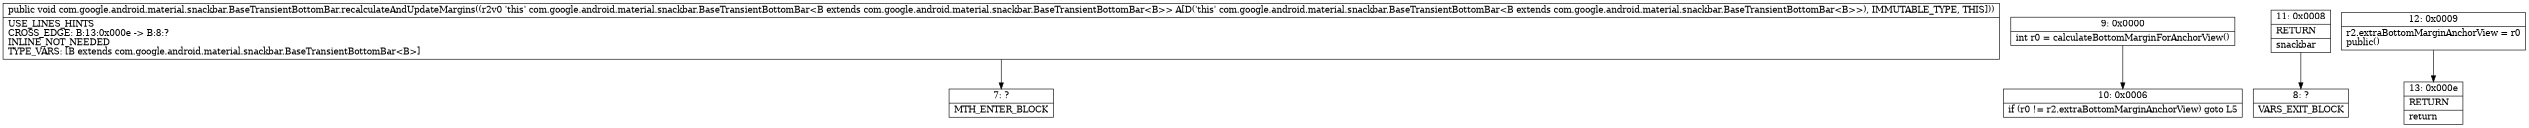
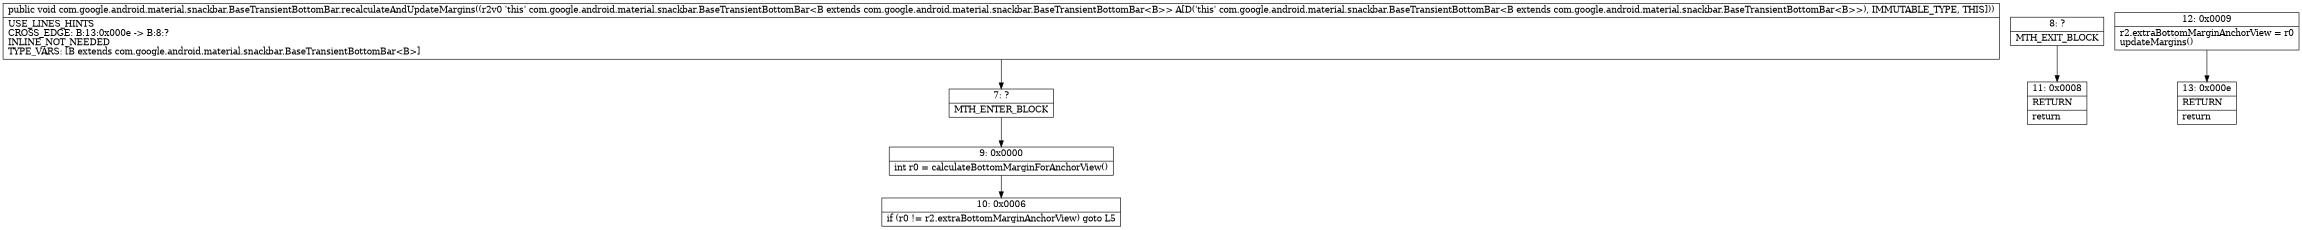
(2363, 43) -> (2157, 43)
(2296, 45) -> (2046, 117)
(2301, 68) -> (2057, 61)
(2301, 110) -> (2057, 38)
none -> (1001, 129)
